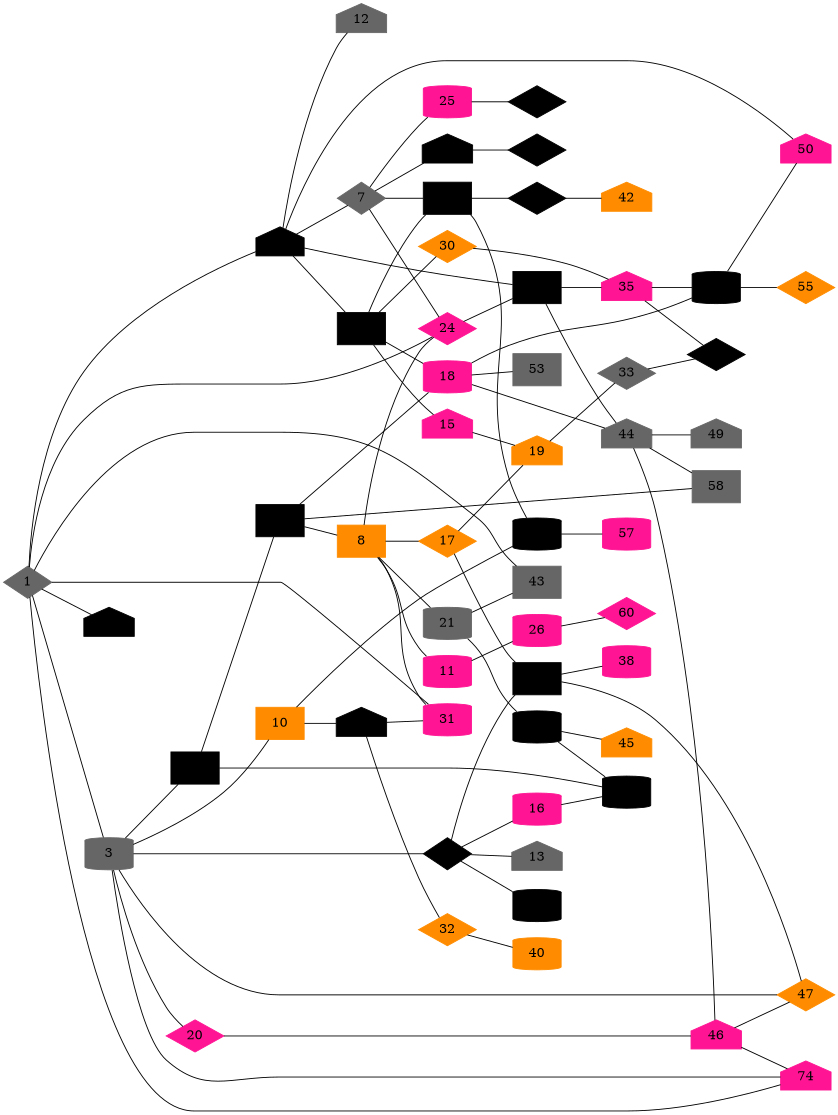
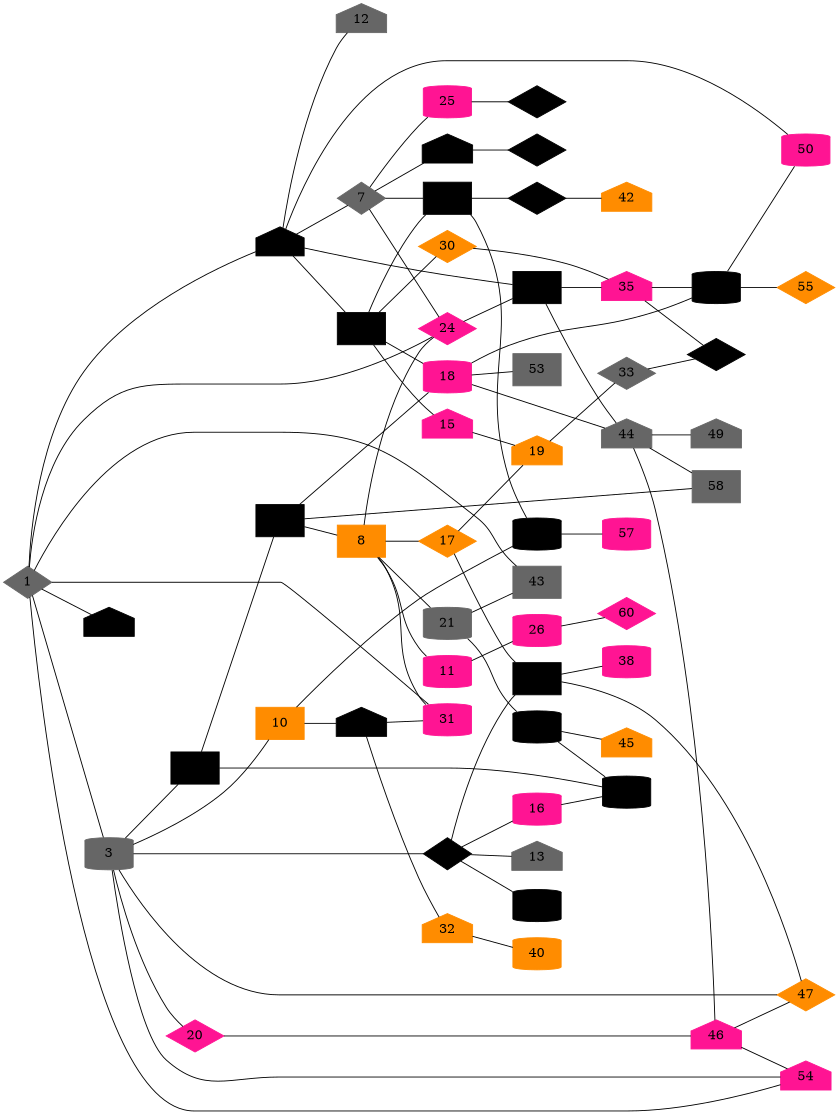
(806, 150) -> (806, 150)
(447, 930) -> (447, 930)
(806, 1077) -> (806, 1077)
